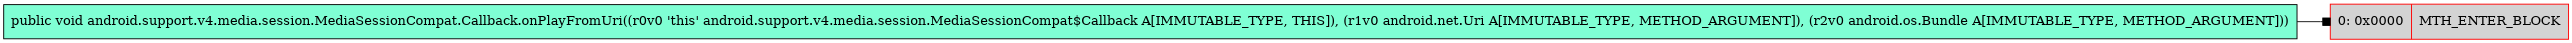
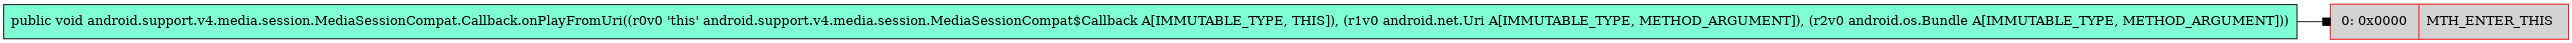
(2490, 21) -> (2490, 21)
